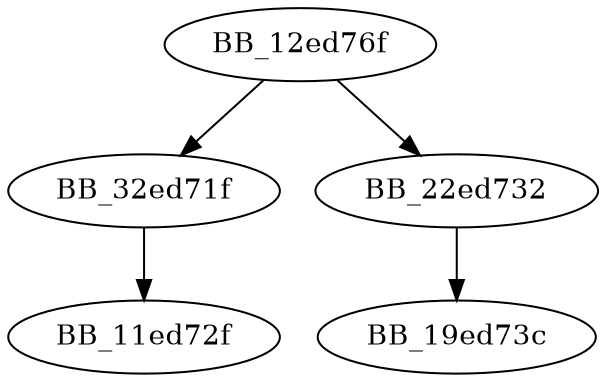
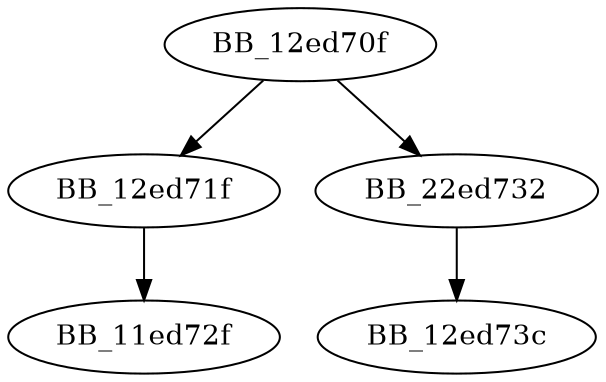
(300, 45) -> (300, 45)
(144, 191) -> (144, 191)
(457, 337) -> (457, 337)
